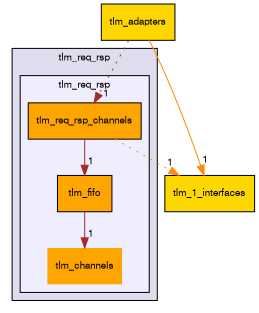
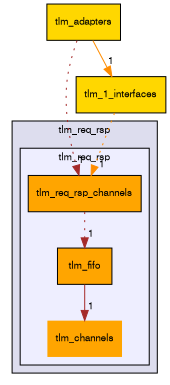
(85, 152) -> (85, 225)
(143, 155) -> (105, 139)
